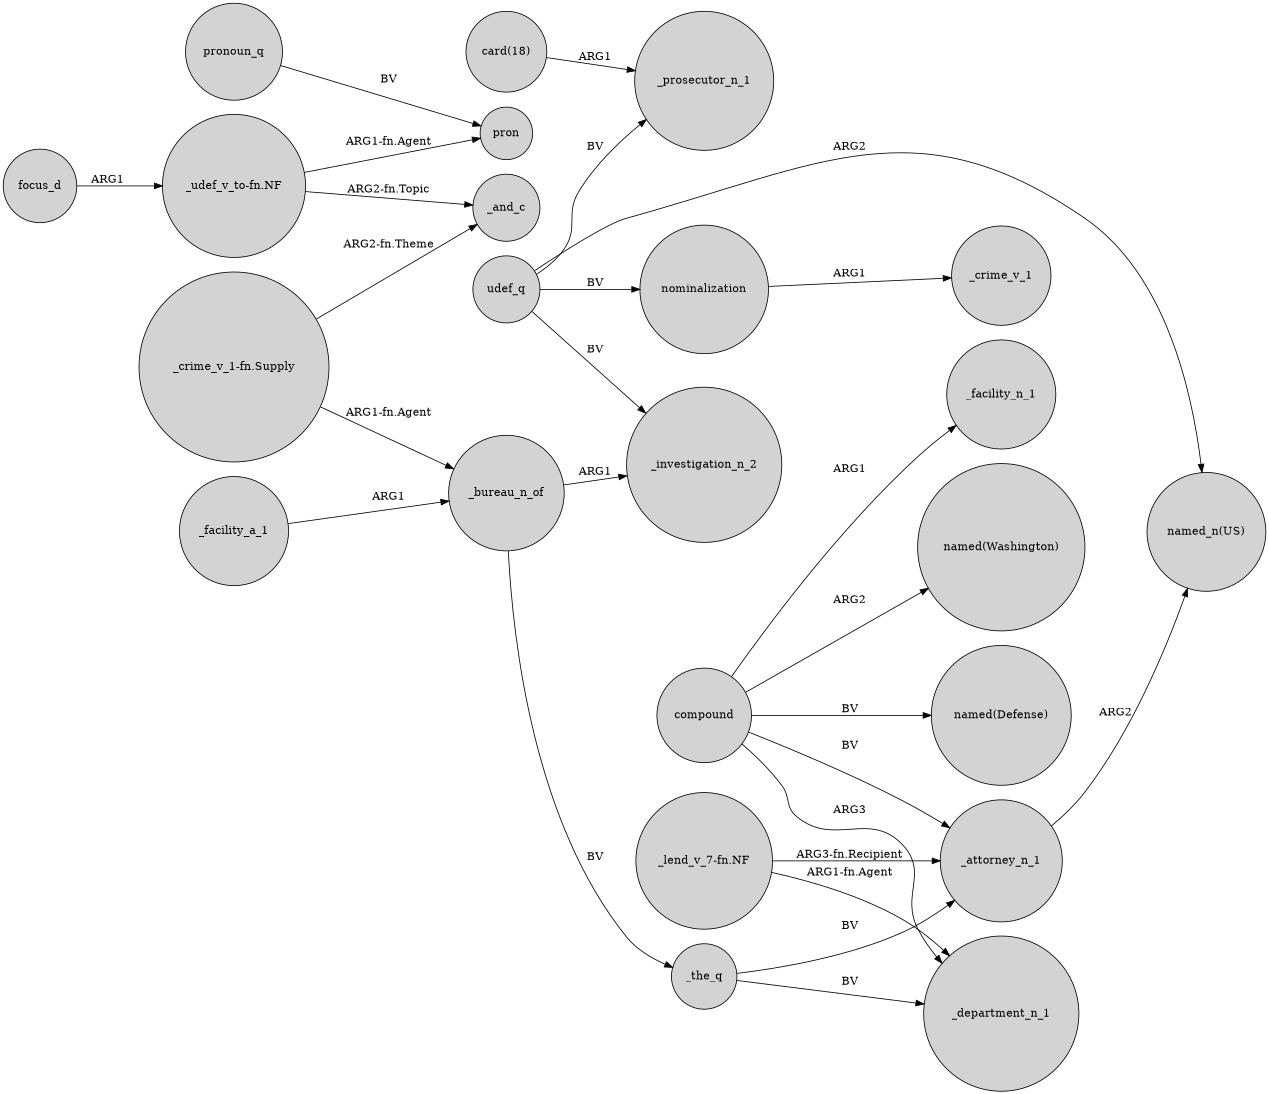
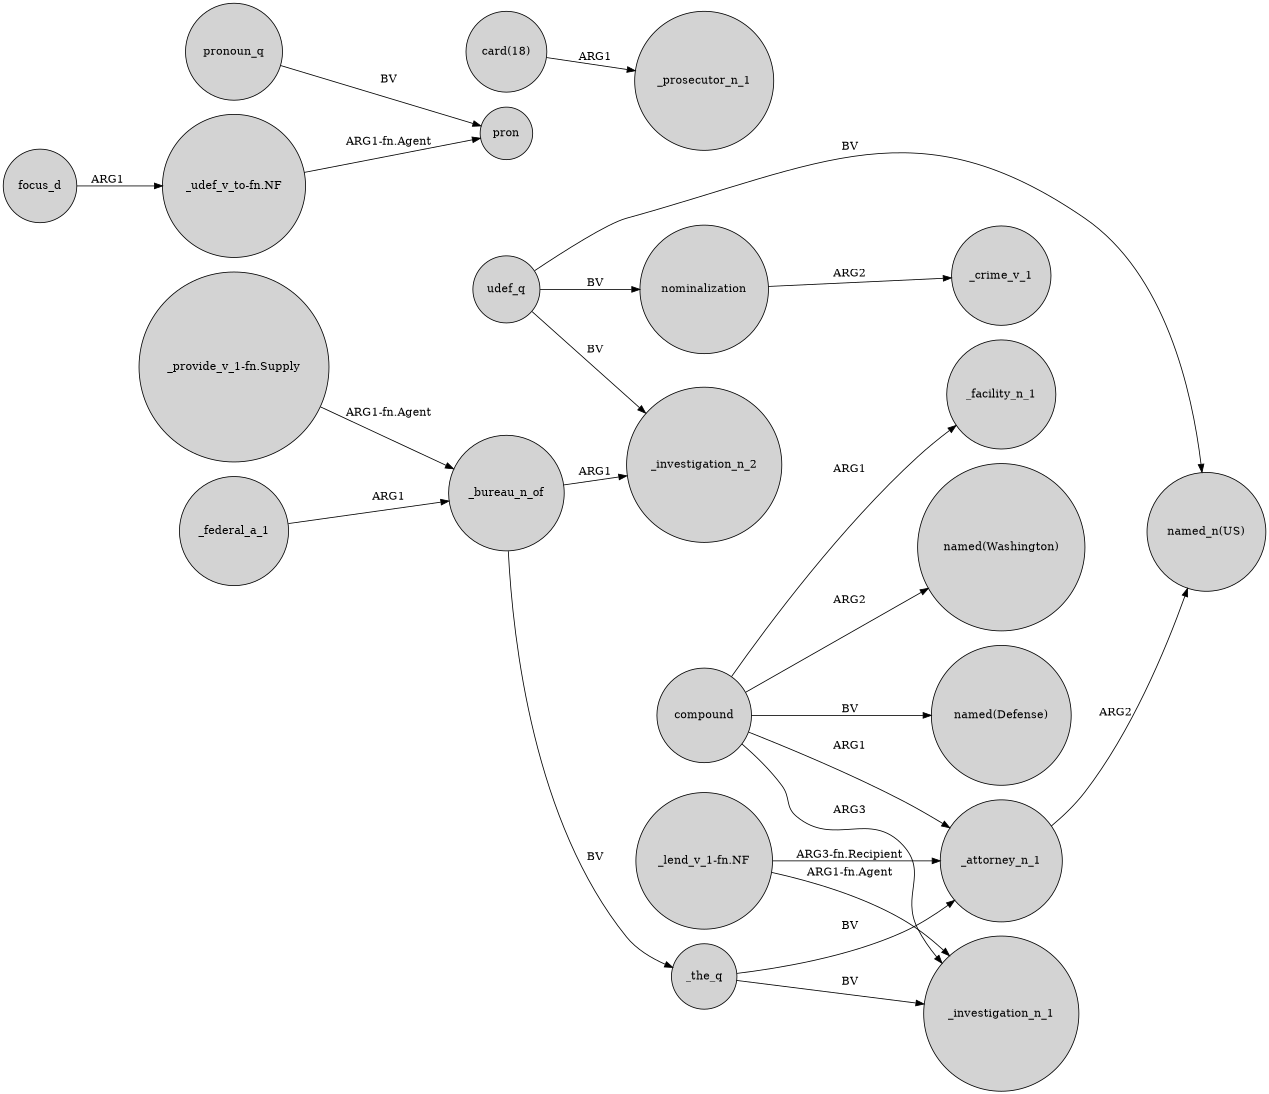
(850, 147) -> (850, 147)
(577, 195) -> none
(506, 208) -> none
(850, 274) -> (850, 274)
(234, 367) -> (234, 367)
(234, 531) -> (234, 531)
(850, 746) -> (850, 746)
(704, 861) -> (704, 861)
(1001, 1014) -> (1001, 1014)
